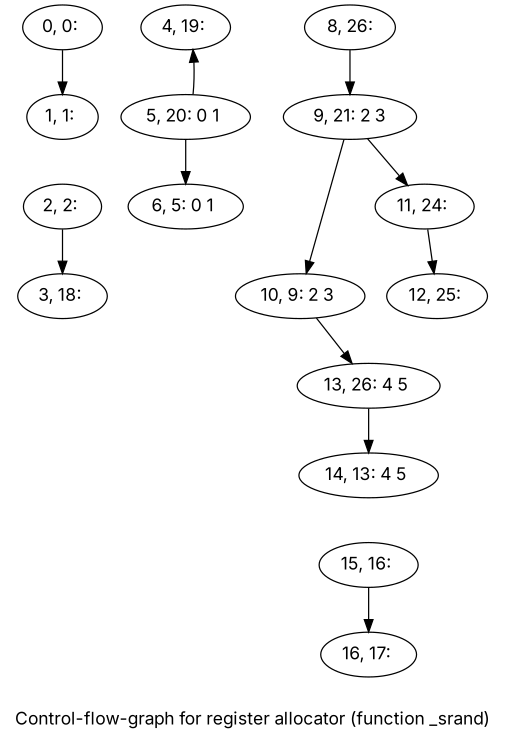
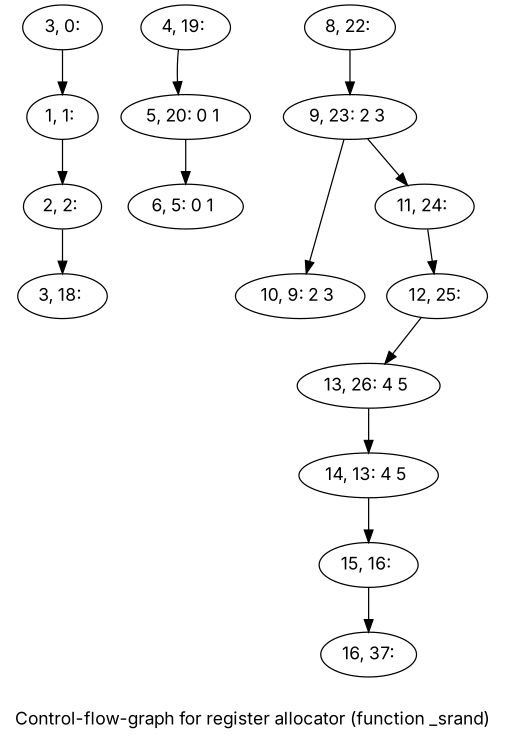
(63, 27) -> (63, 27)
(350, 27) -> (350, 27)
(194, 78) -> (177, 66)
(350, 117) -> (350, 117)
none -> (63, 156)
(330, 336) -> (407, 336)
none -> (369, 514)
(369, 655) -> (369, 655)
